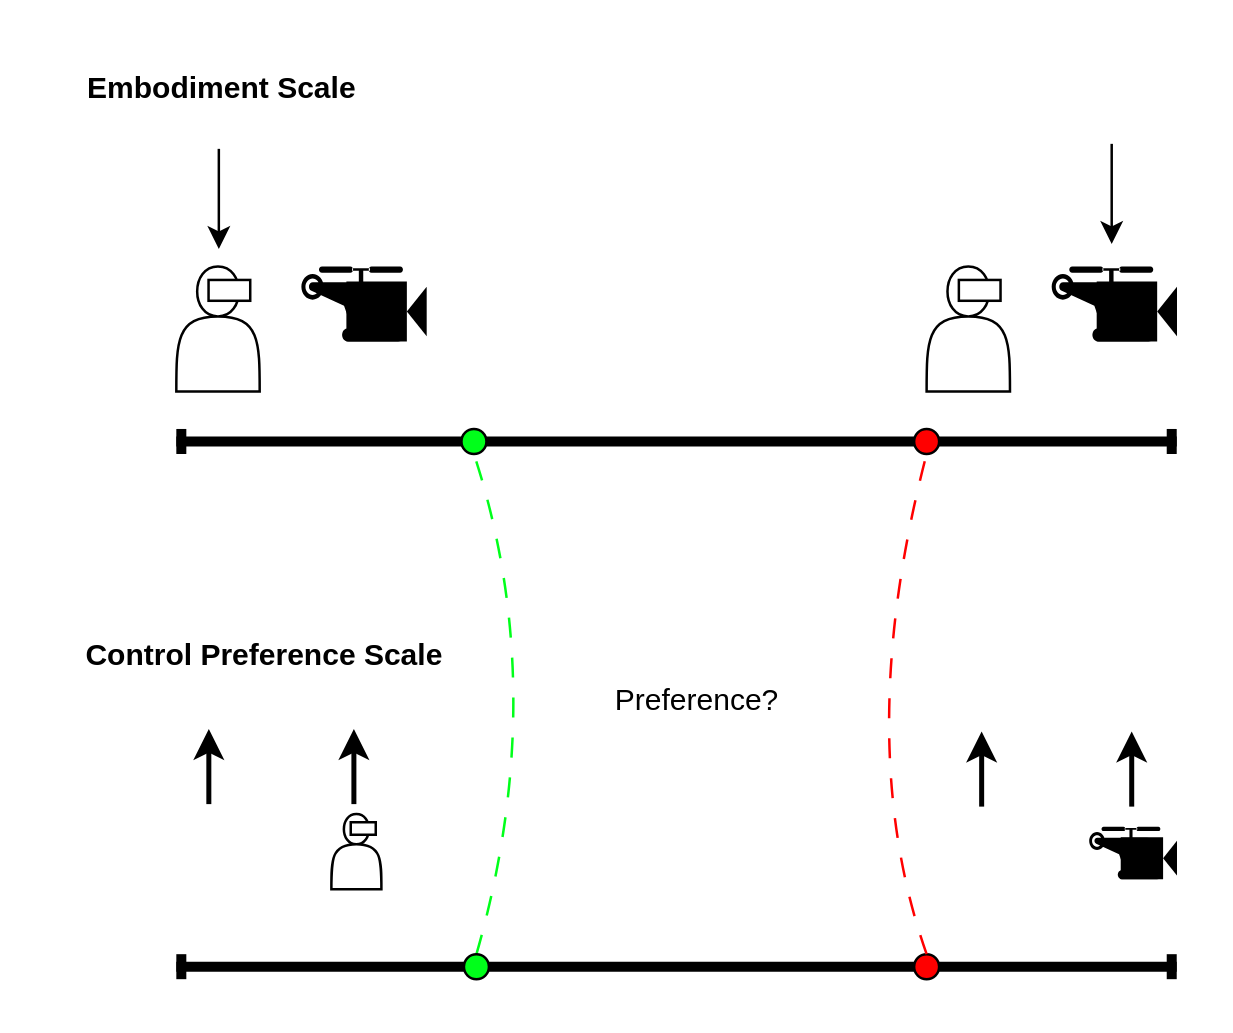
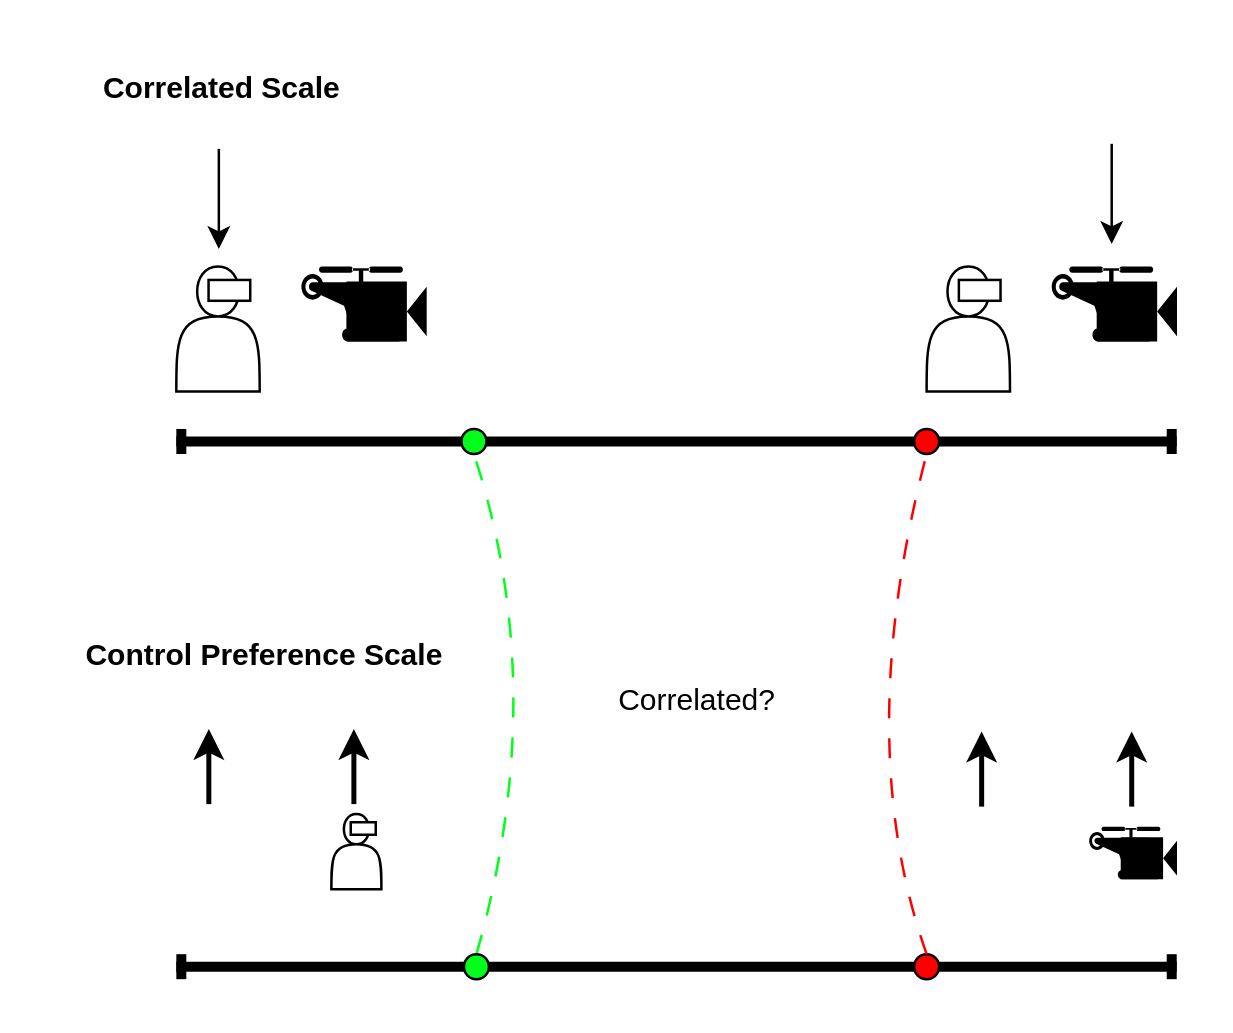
(223, 89) -> (223, 89)
(698, 701) -> (698, 701)
